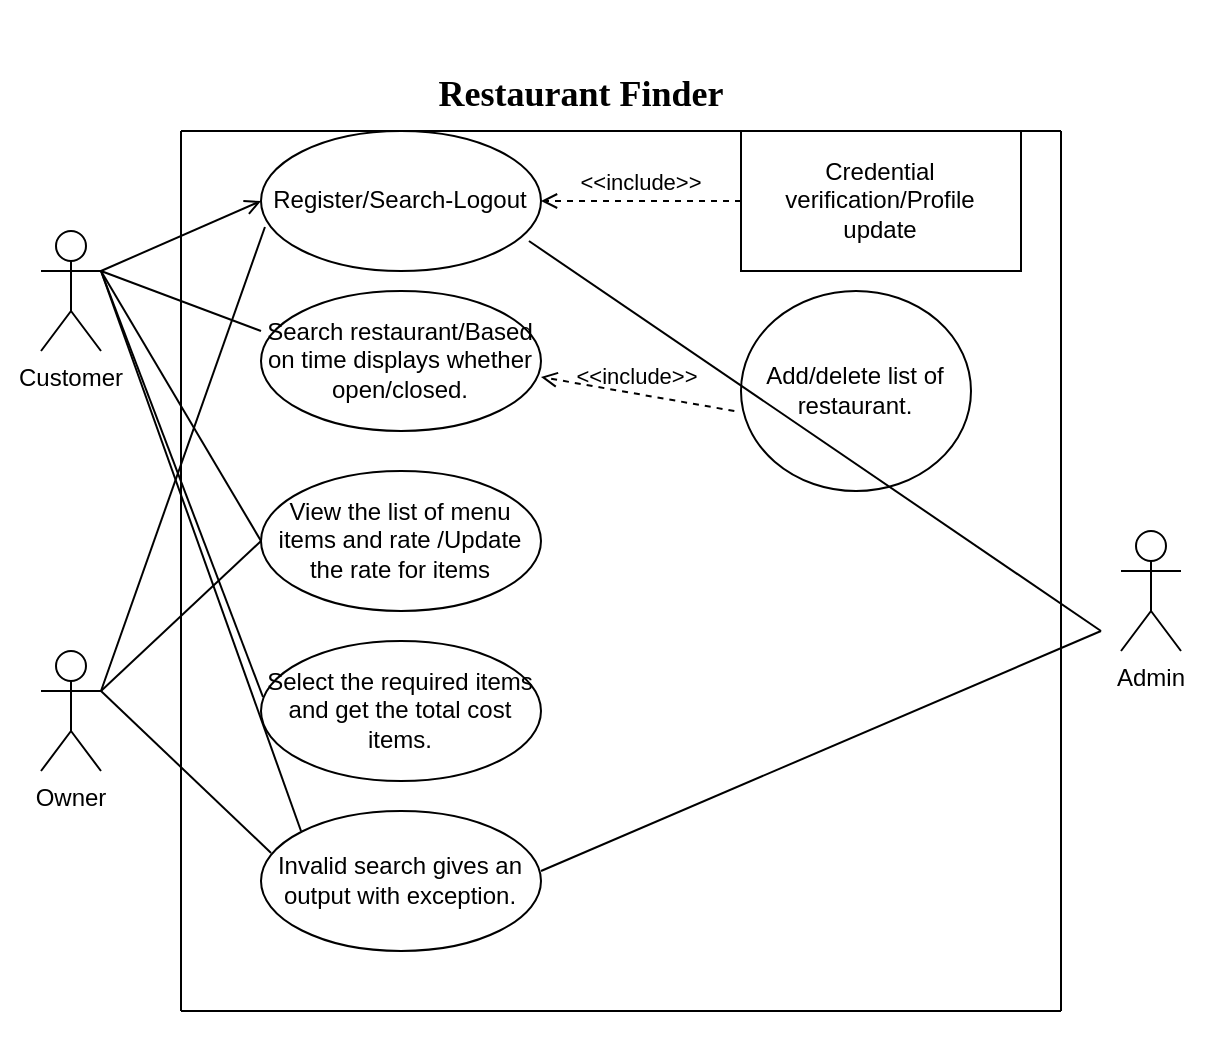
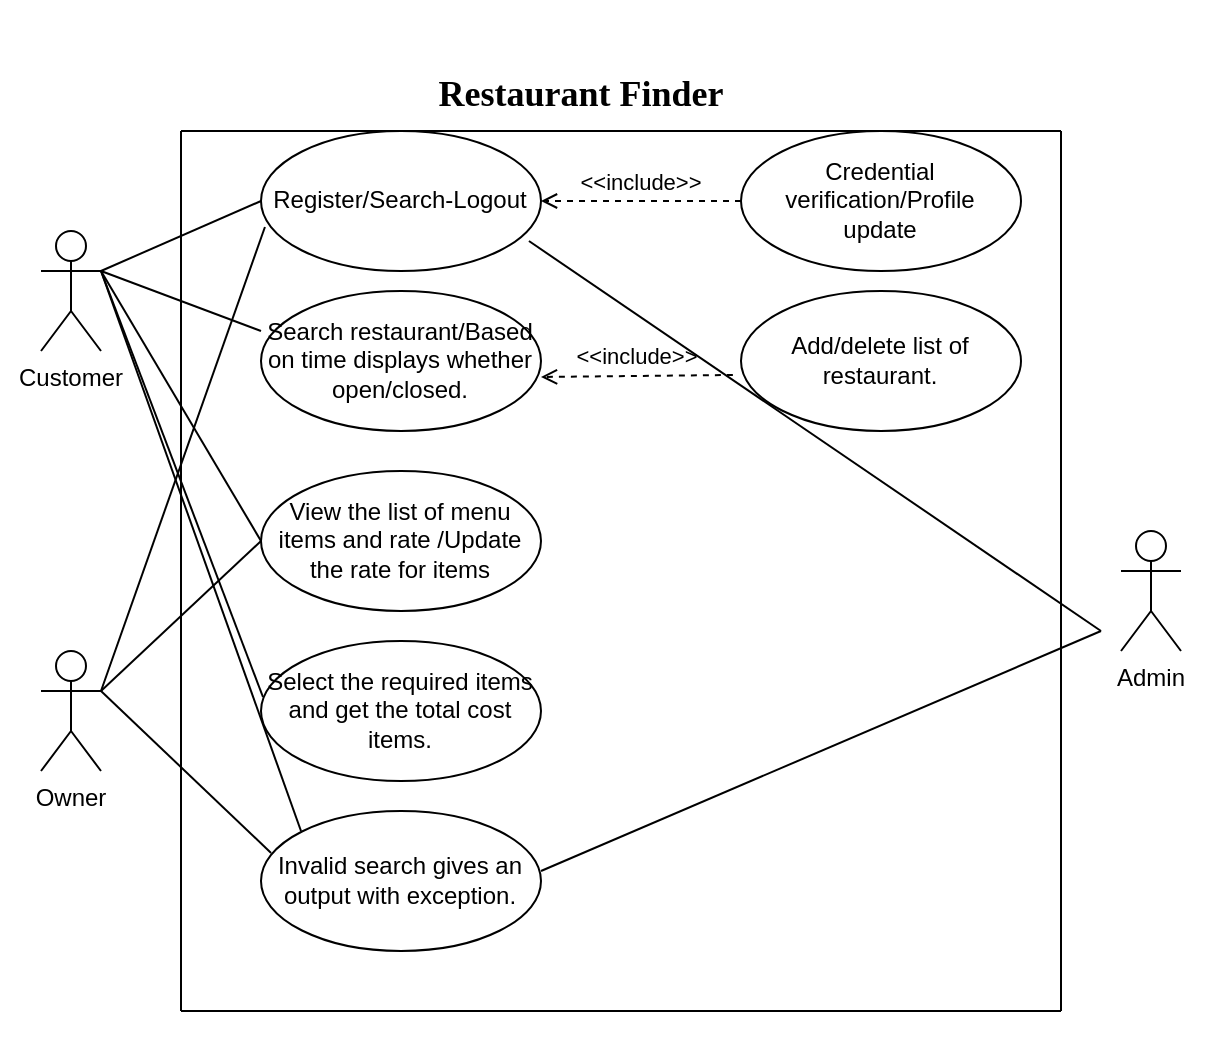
(881, 201) -> (881, 201)
(253, 204) -> (255, 204)
(856, 391) -> (881, 361)
